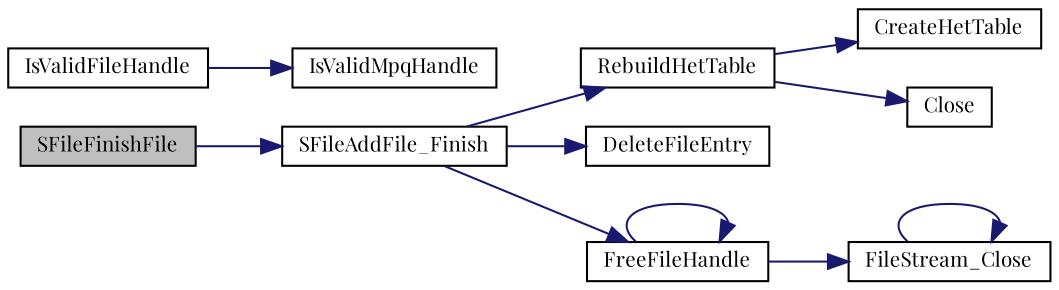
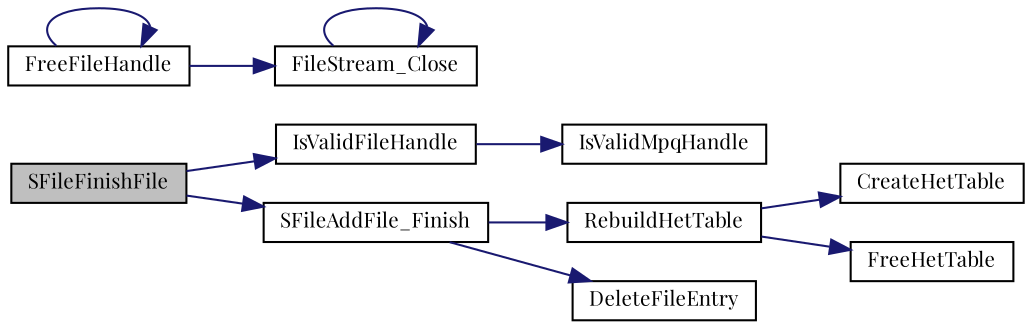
(950, 107) -> (932, 262)
none -> (220, 166)
(527, 200) -> none
